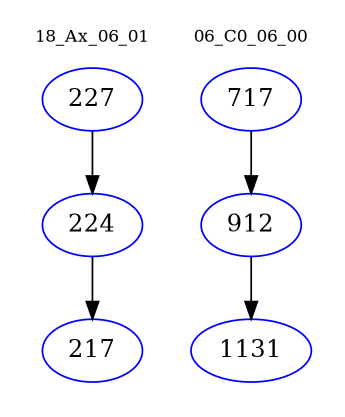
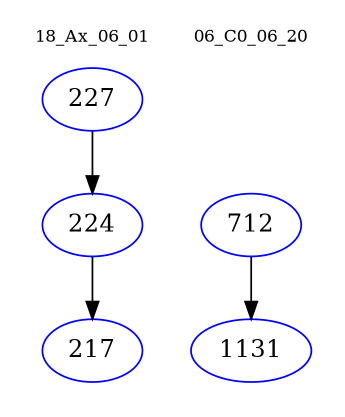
(251, 38) -> (251, 38)
(251, 99) -> none
(251, 225) -> (251, 225)
